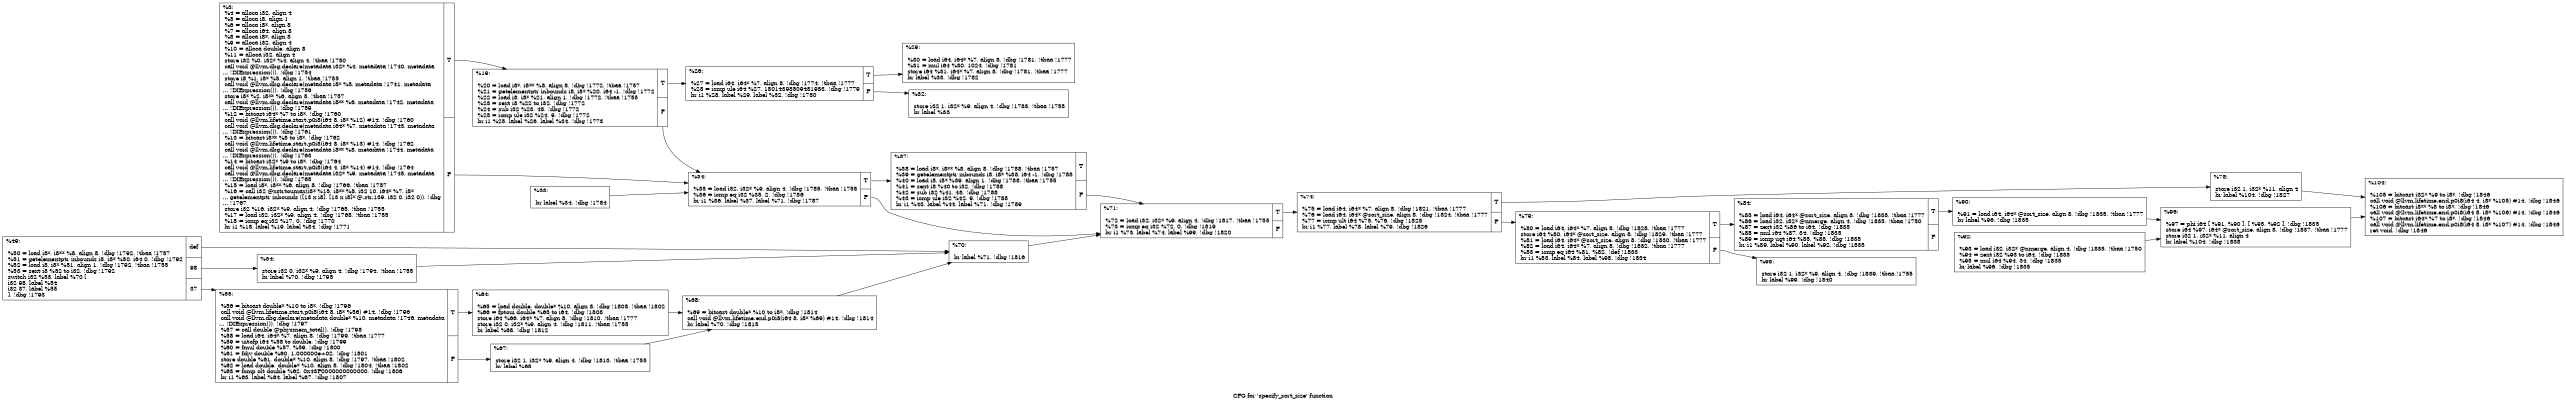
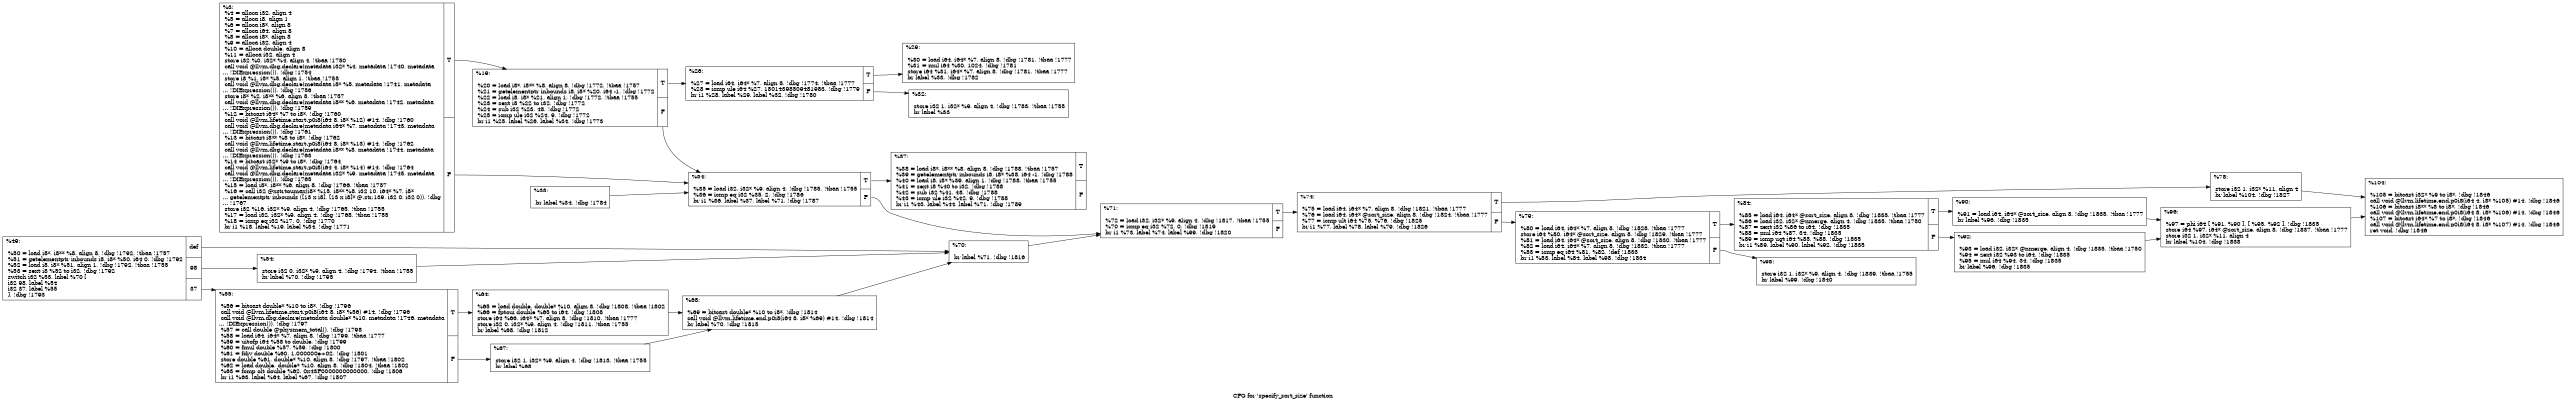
(1113, 197) -> none
(1160, 227) -> (1160, 227)
none -> (1944, 237)
